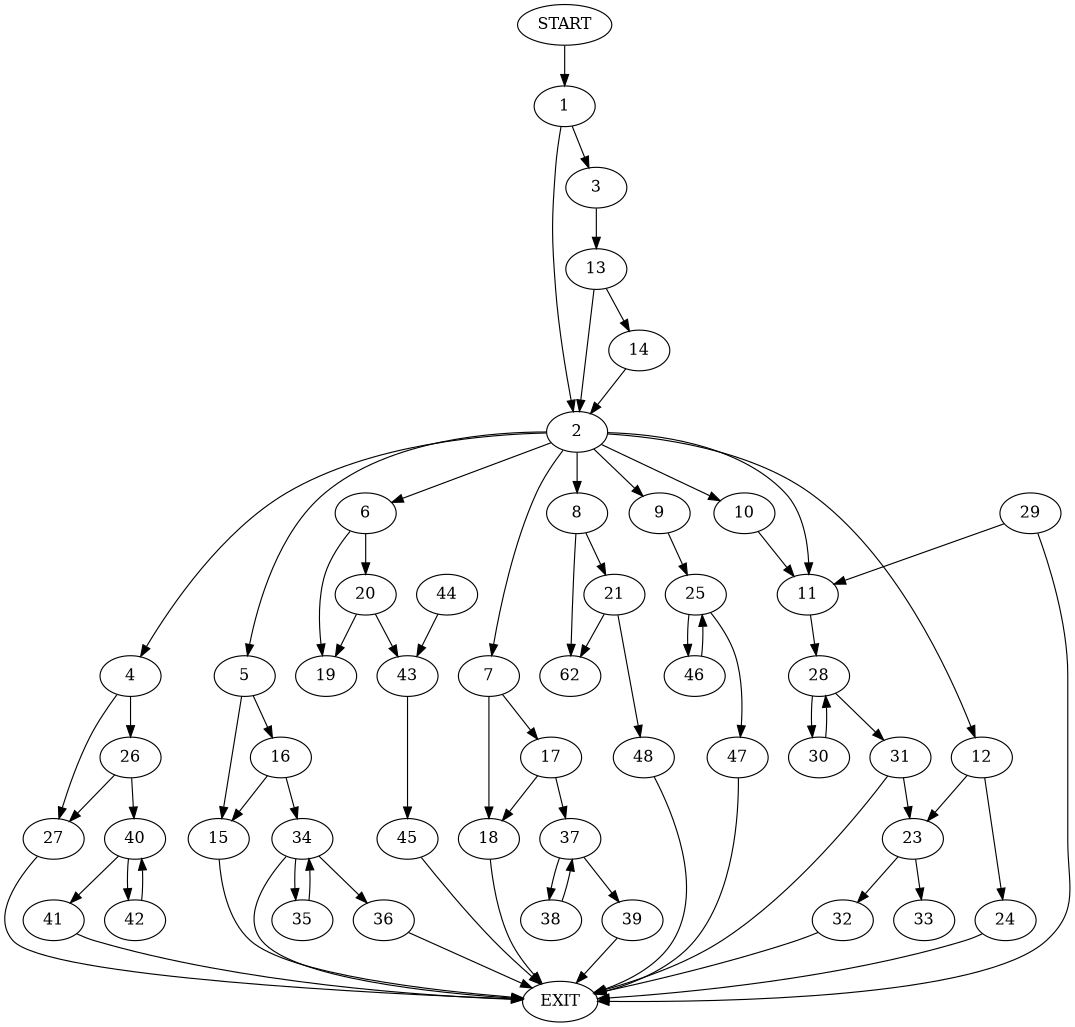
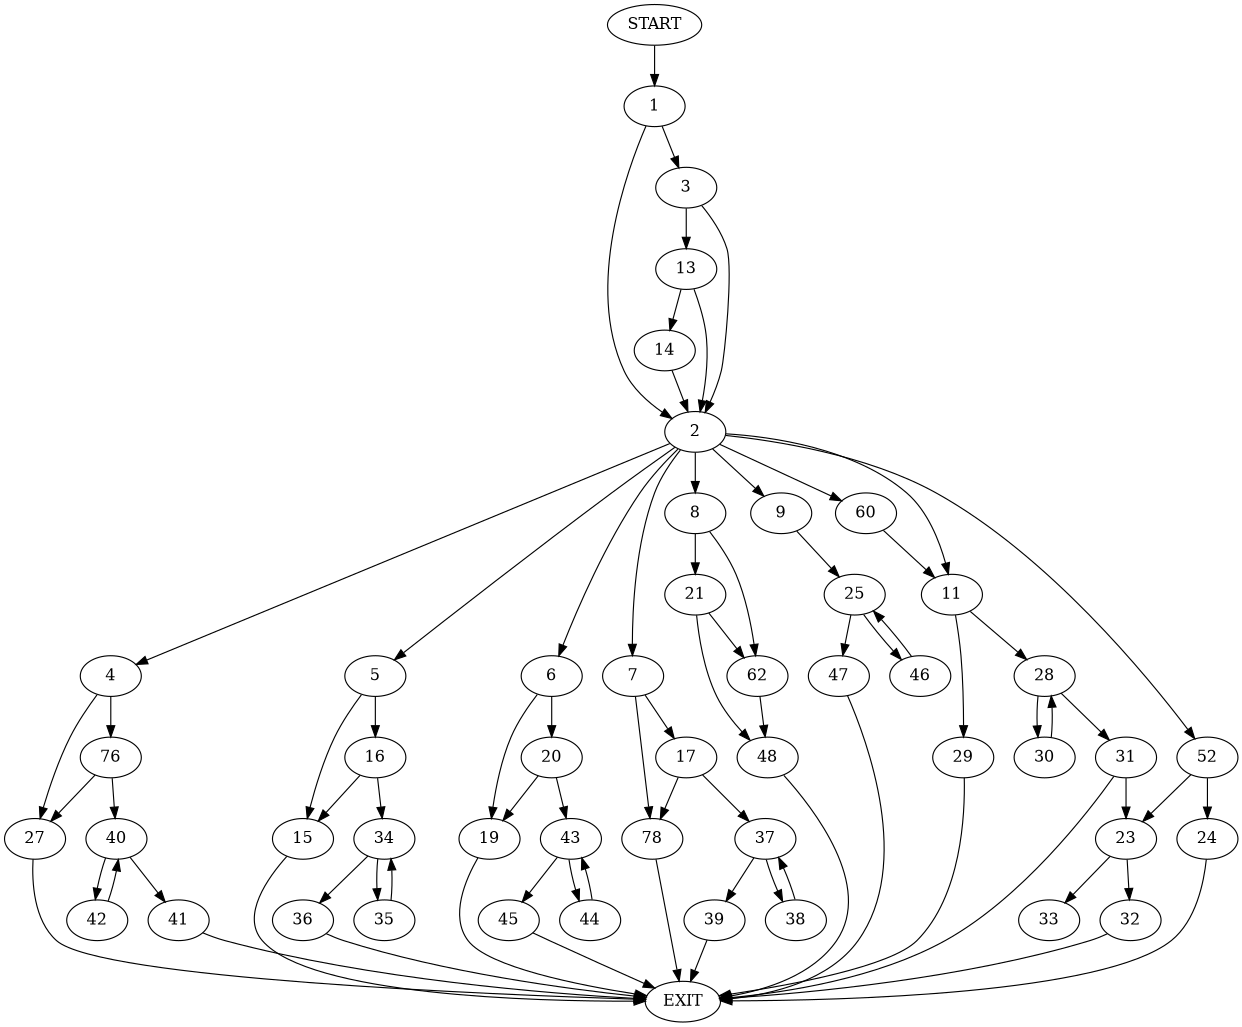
none -> (728, 301)
(744, 513) -> (866, 513)
(924, 552) -> (962, 670)
none -> (762, 711)
(131, 757) -> (111, 757)
(982, 757) -> (1207, 757)
(489, 839) -> (652, 839)
none -> (572, 875)
(259, 935) -> (506, 963)
